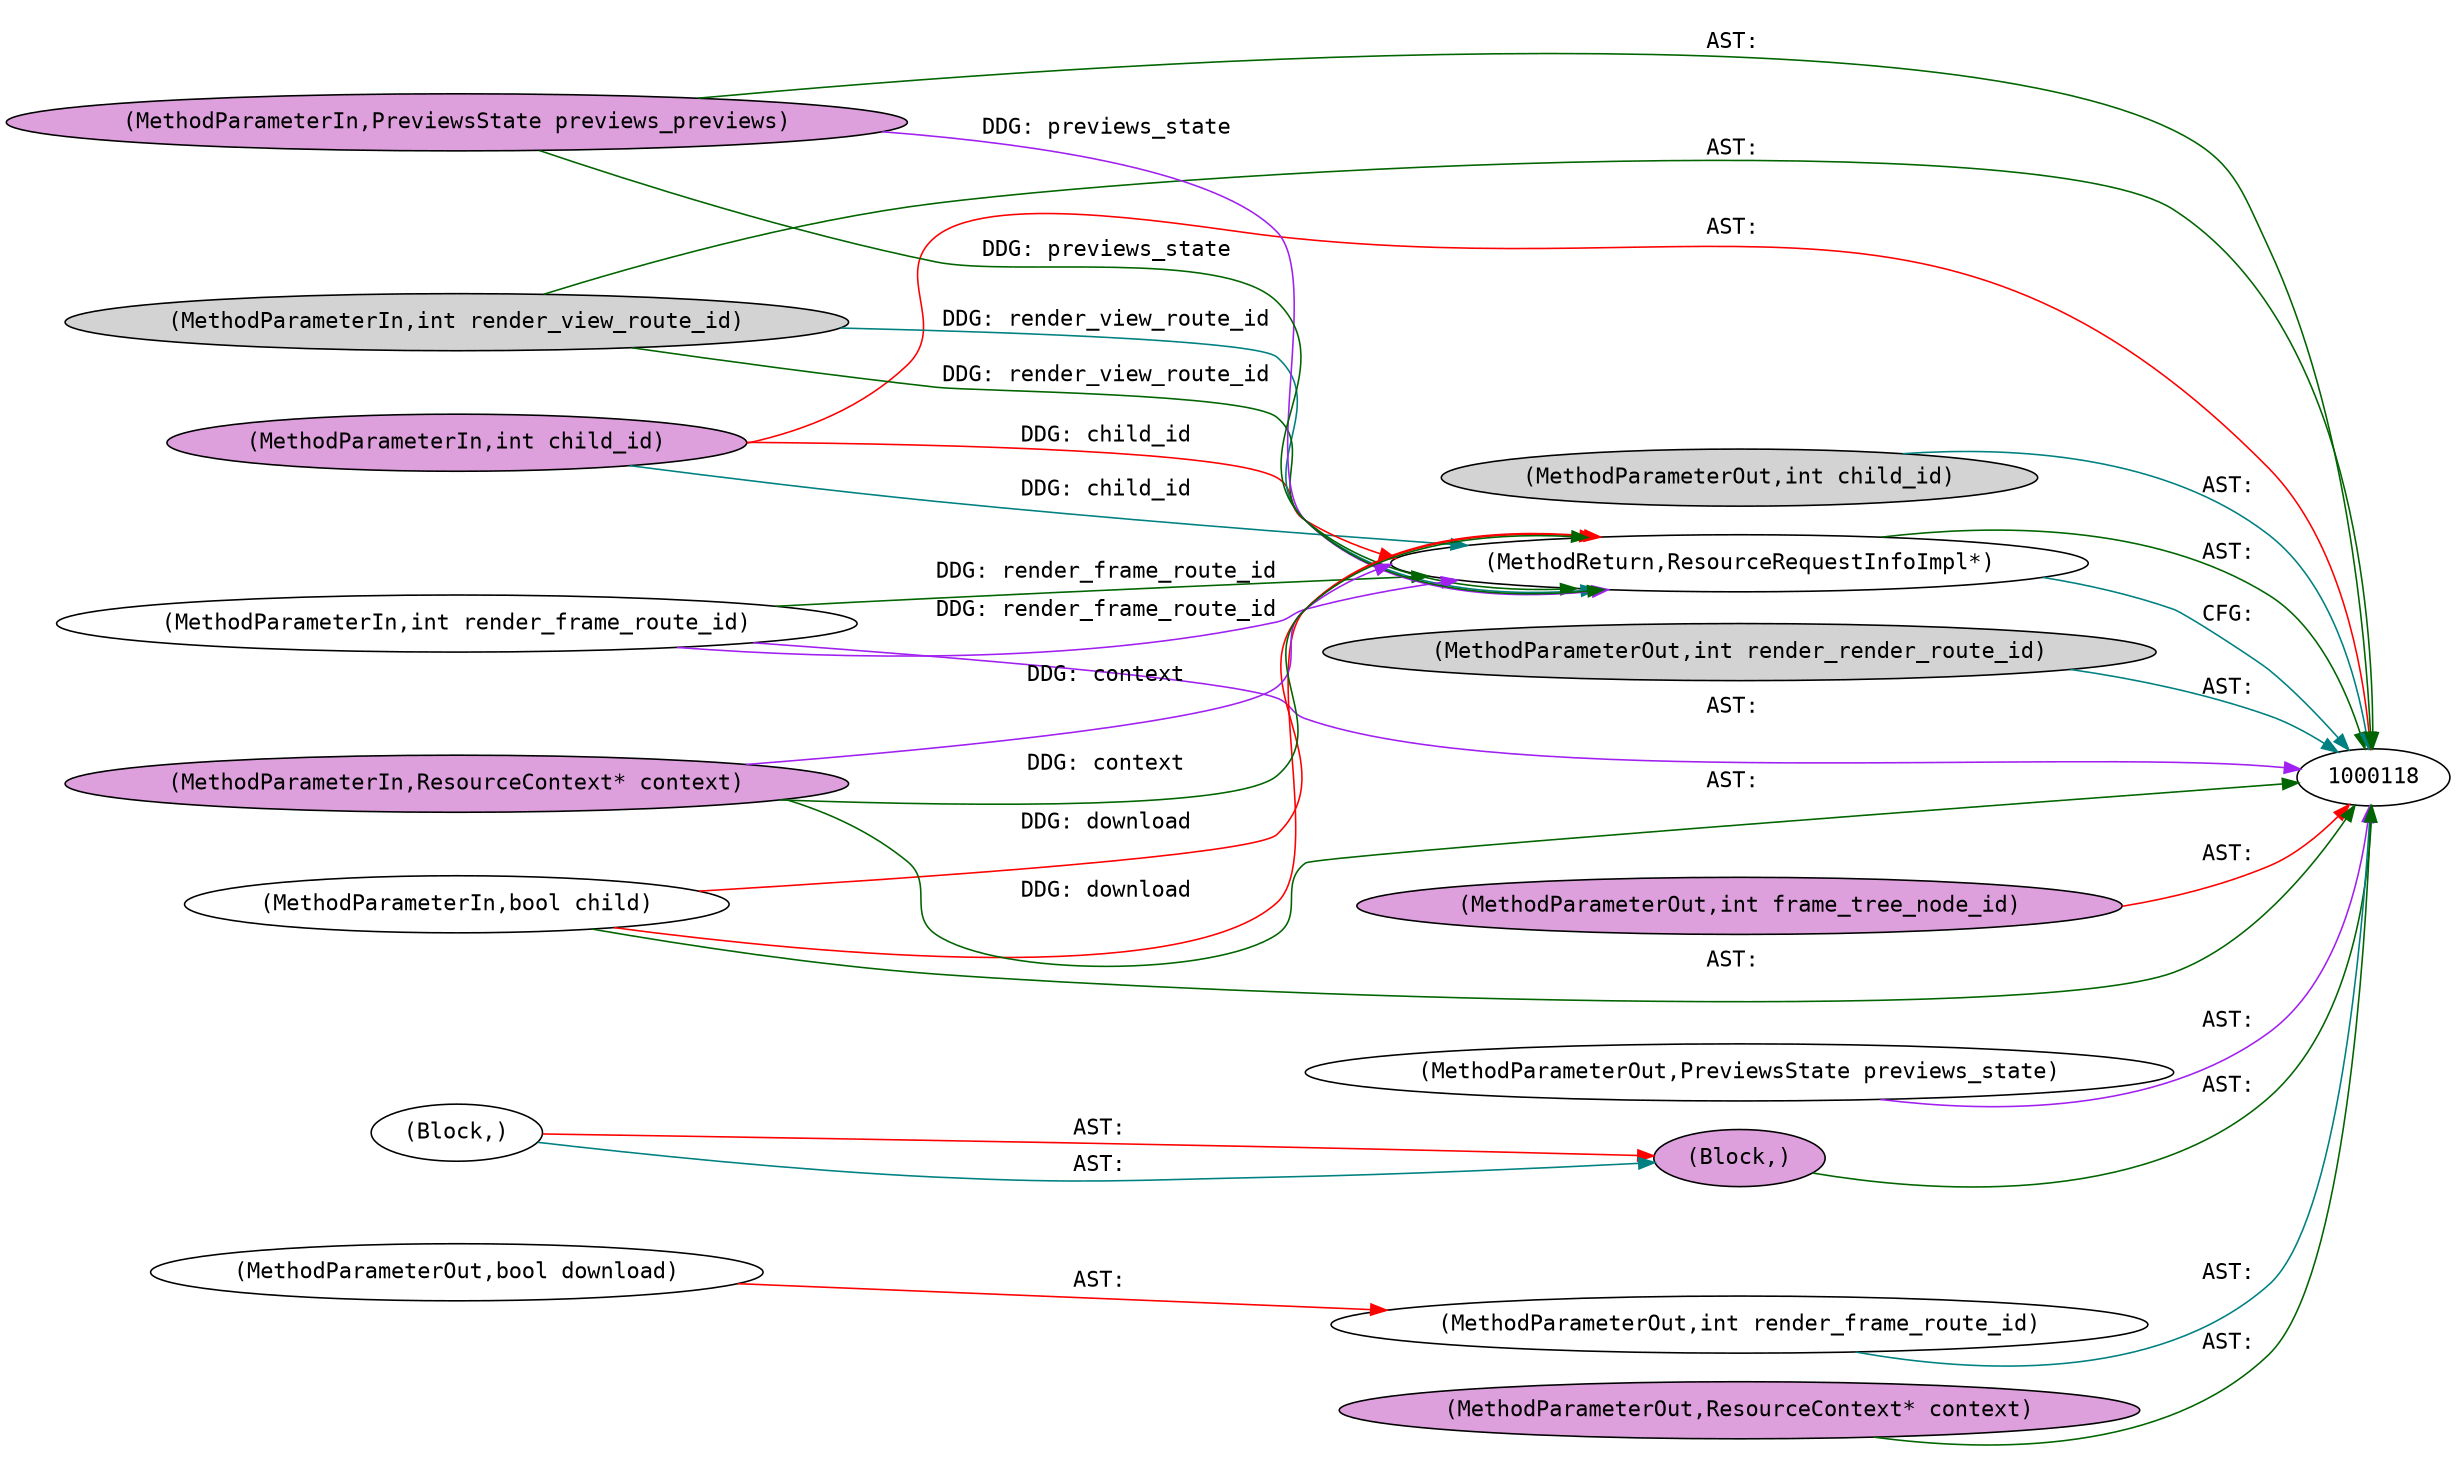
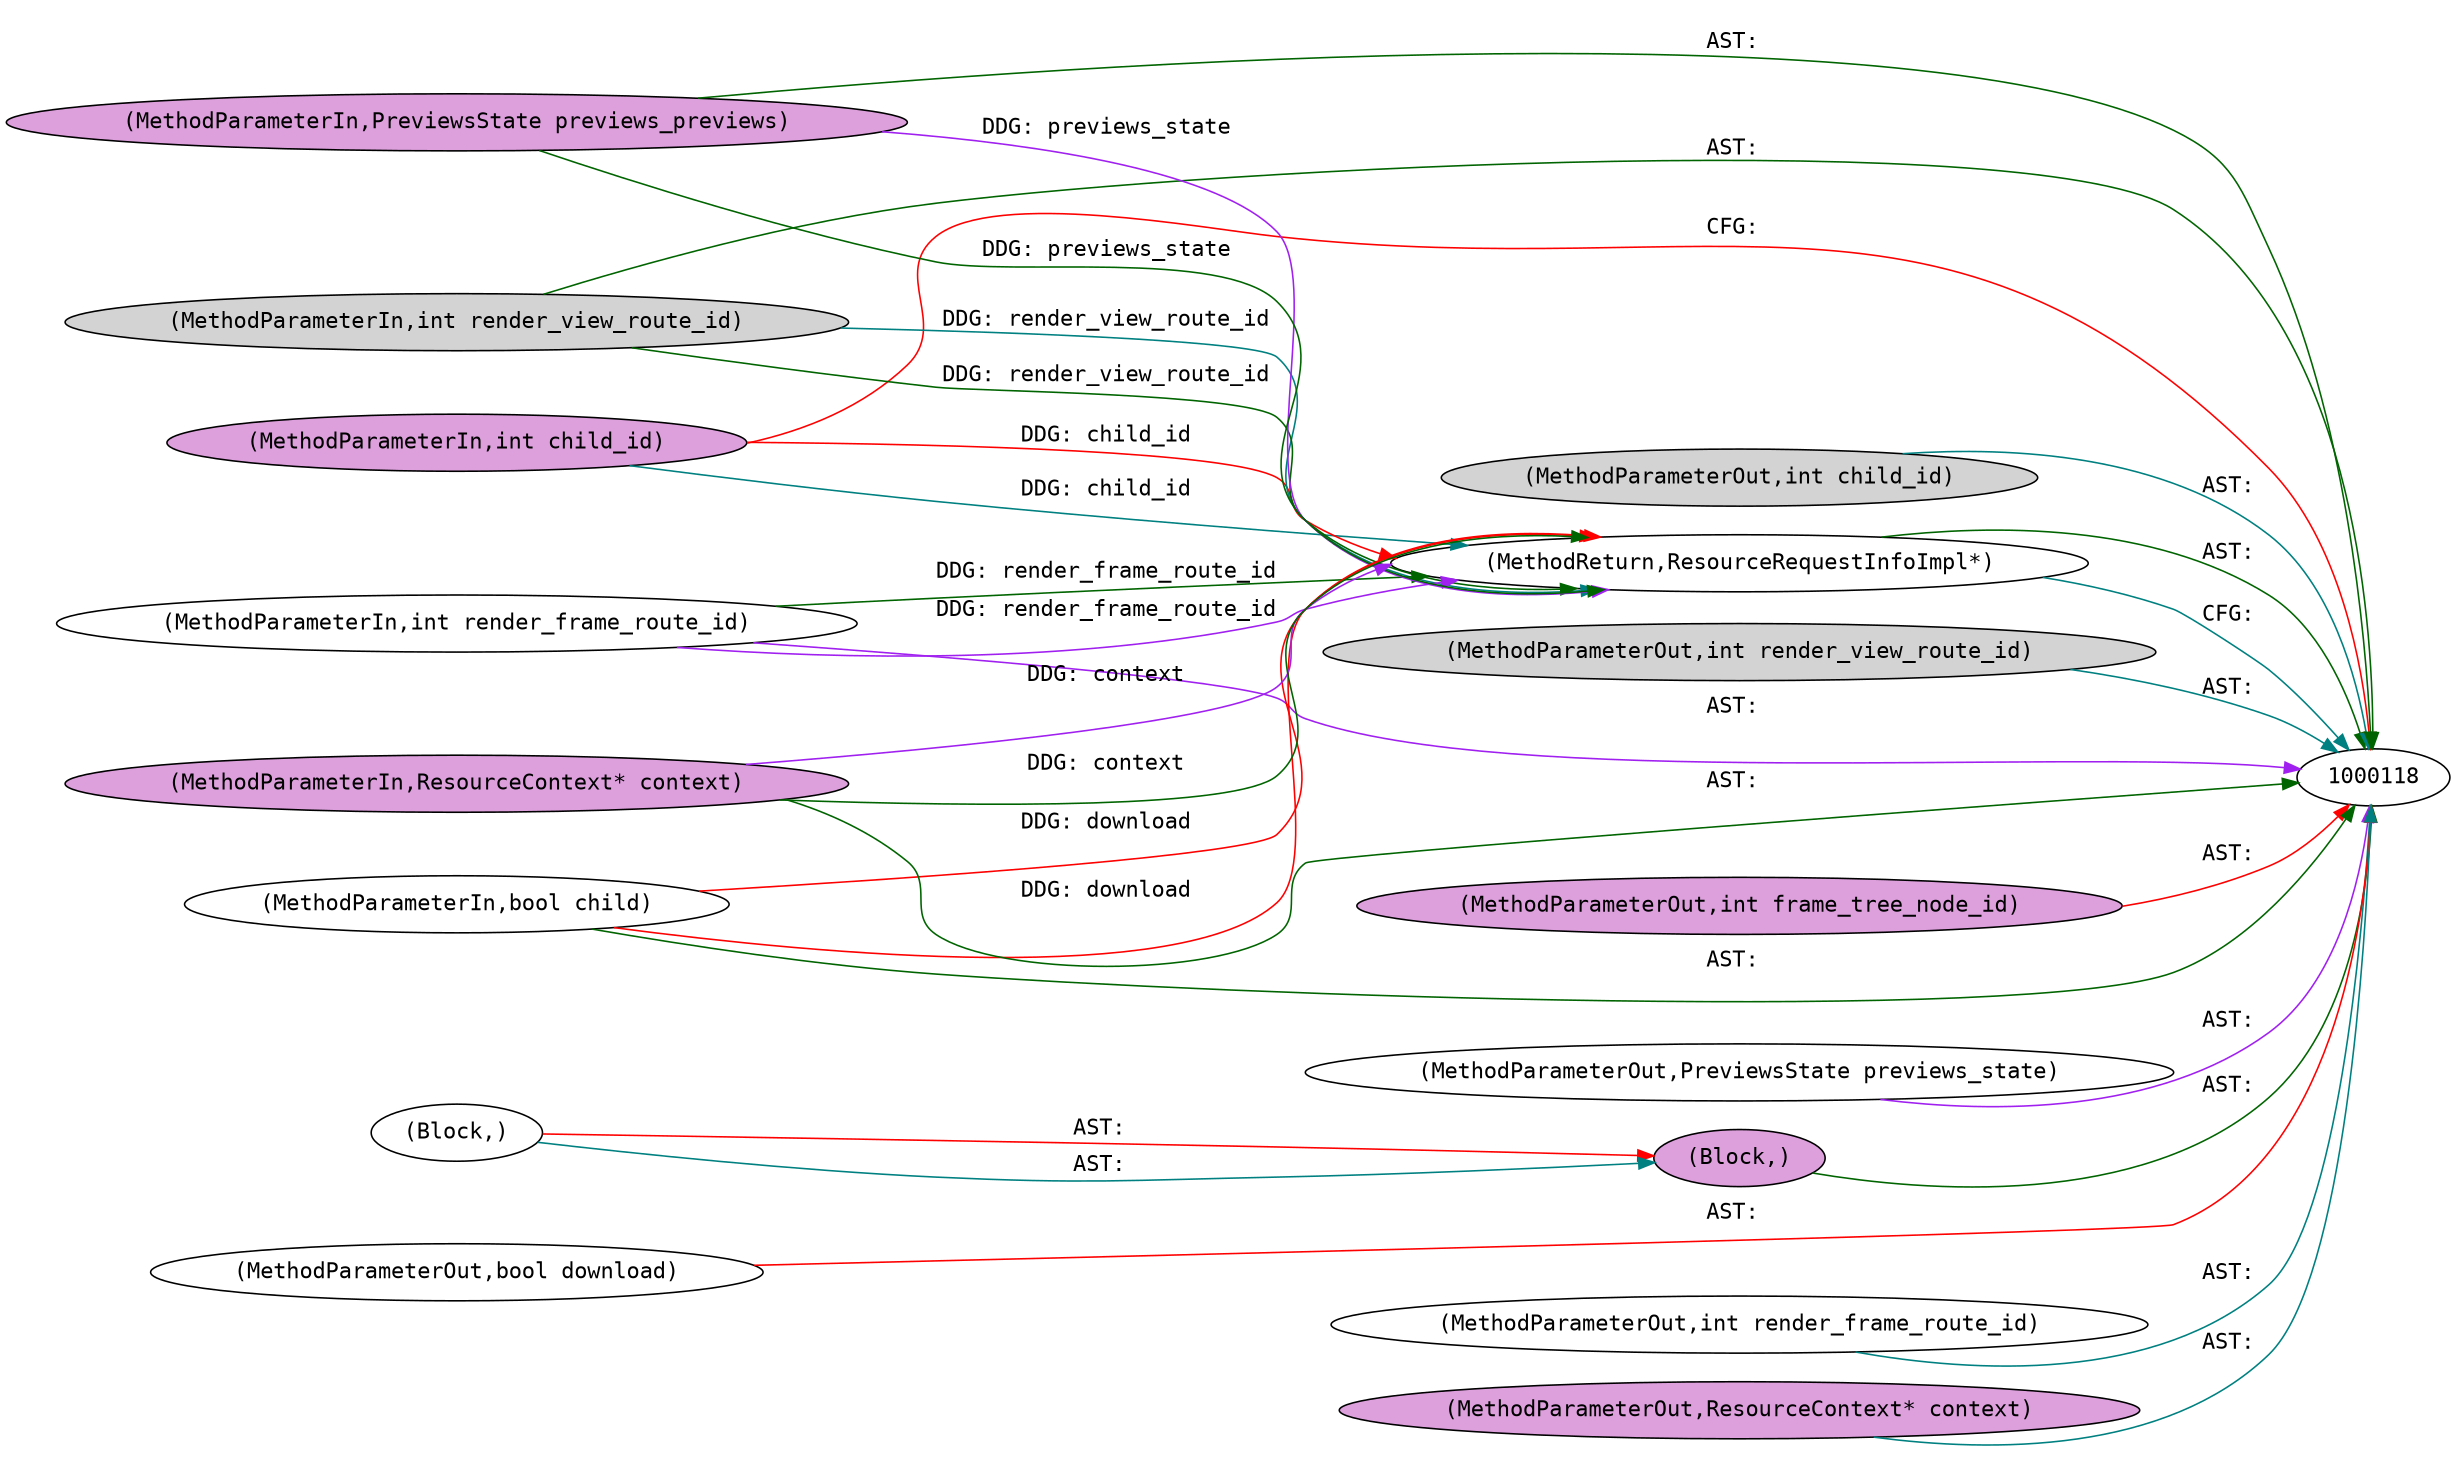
(1739, 228) -> (1739, 228)
(1739, 652) -> (1739, 652)
(1054, 1297) -> (1699, 1241)
(2301, 1298) -> (2301, 1298)
